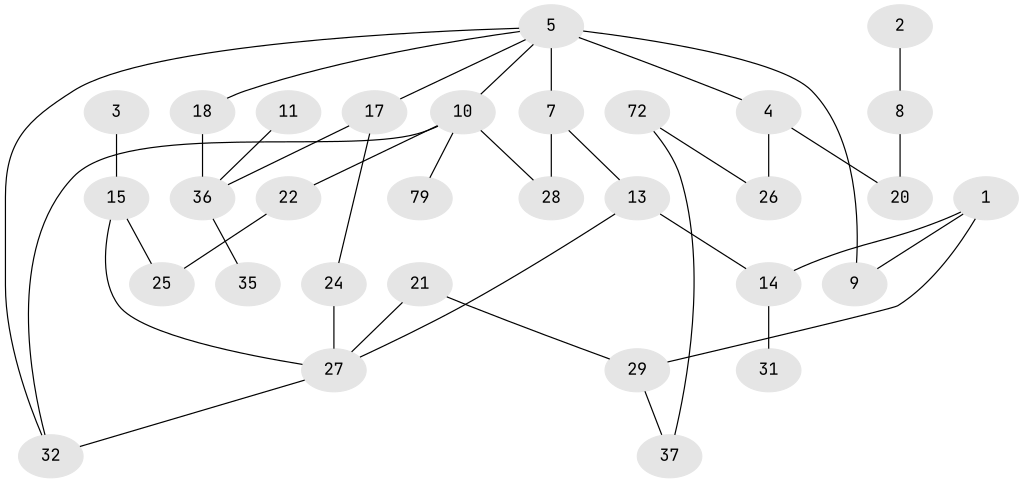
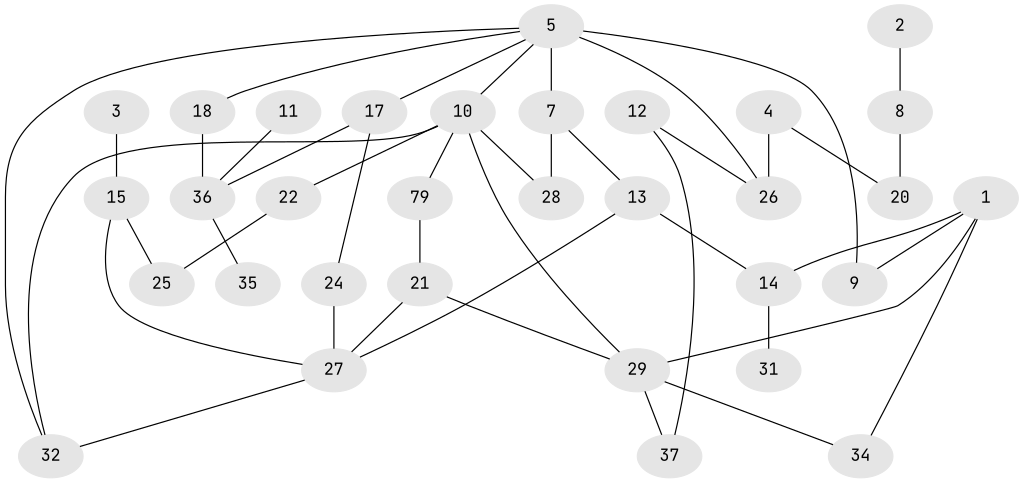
(661, 68) -> (681, 91)
(637, 112) -> (637, 112)
none -> (420, 241)
none -> (531, 252)
none -> (861, 456)
